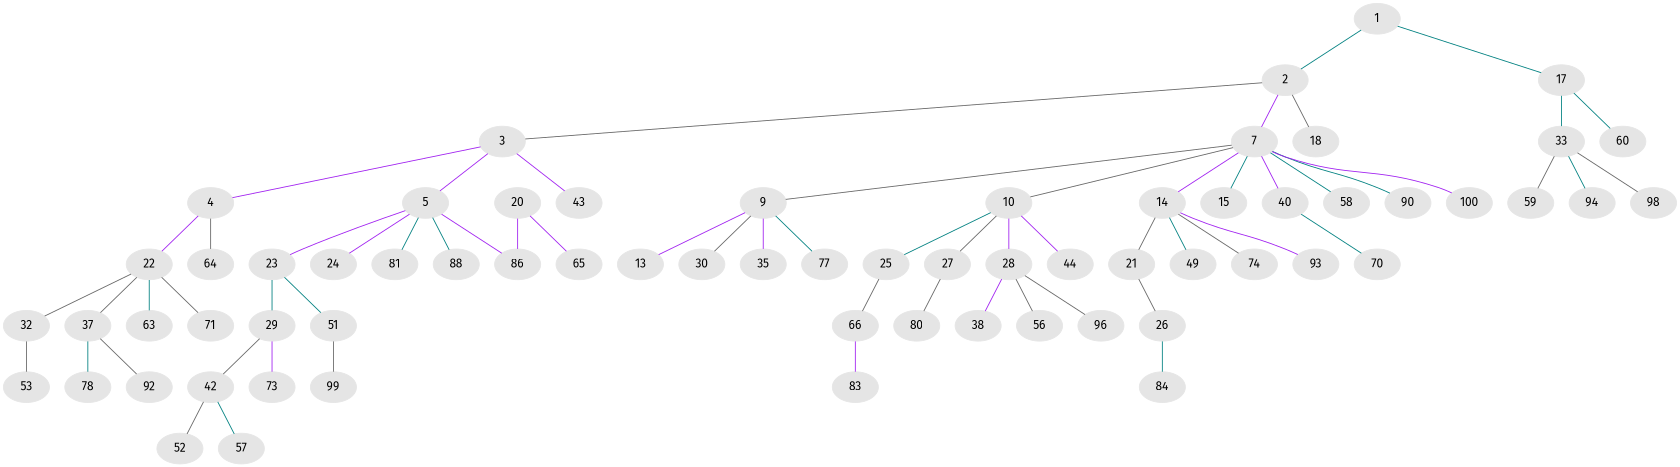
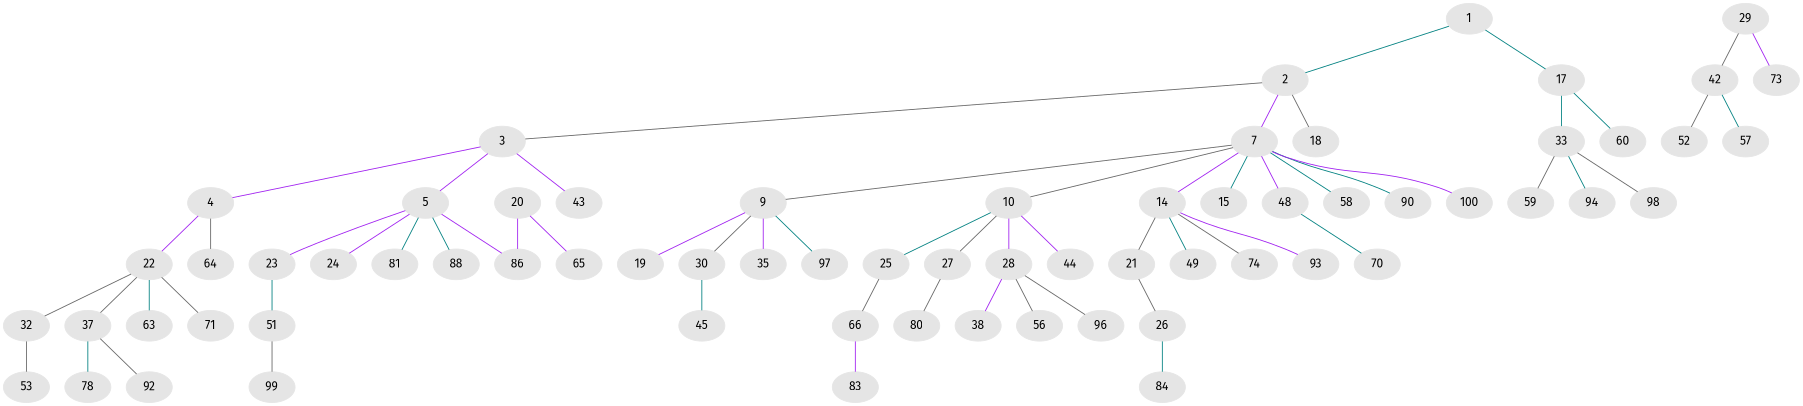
(1285, 203) -> (1285, 203)
(640, 264) -> (640, 264)
(825, 264) -> (825, 264)
(272, 295) -> none
none -> (702, 326)
